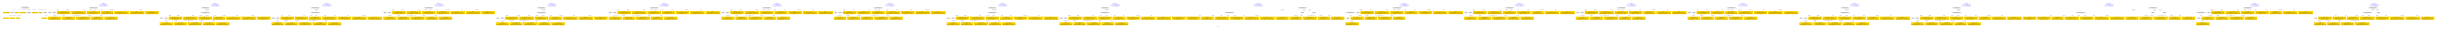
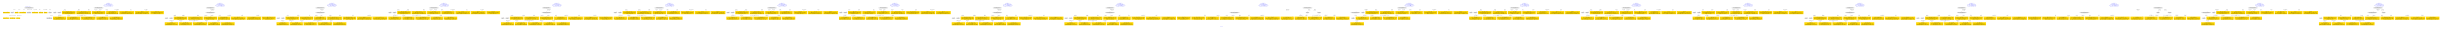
none -> (41, 13)
(44, 18) -> (49, 18)
